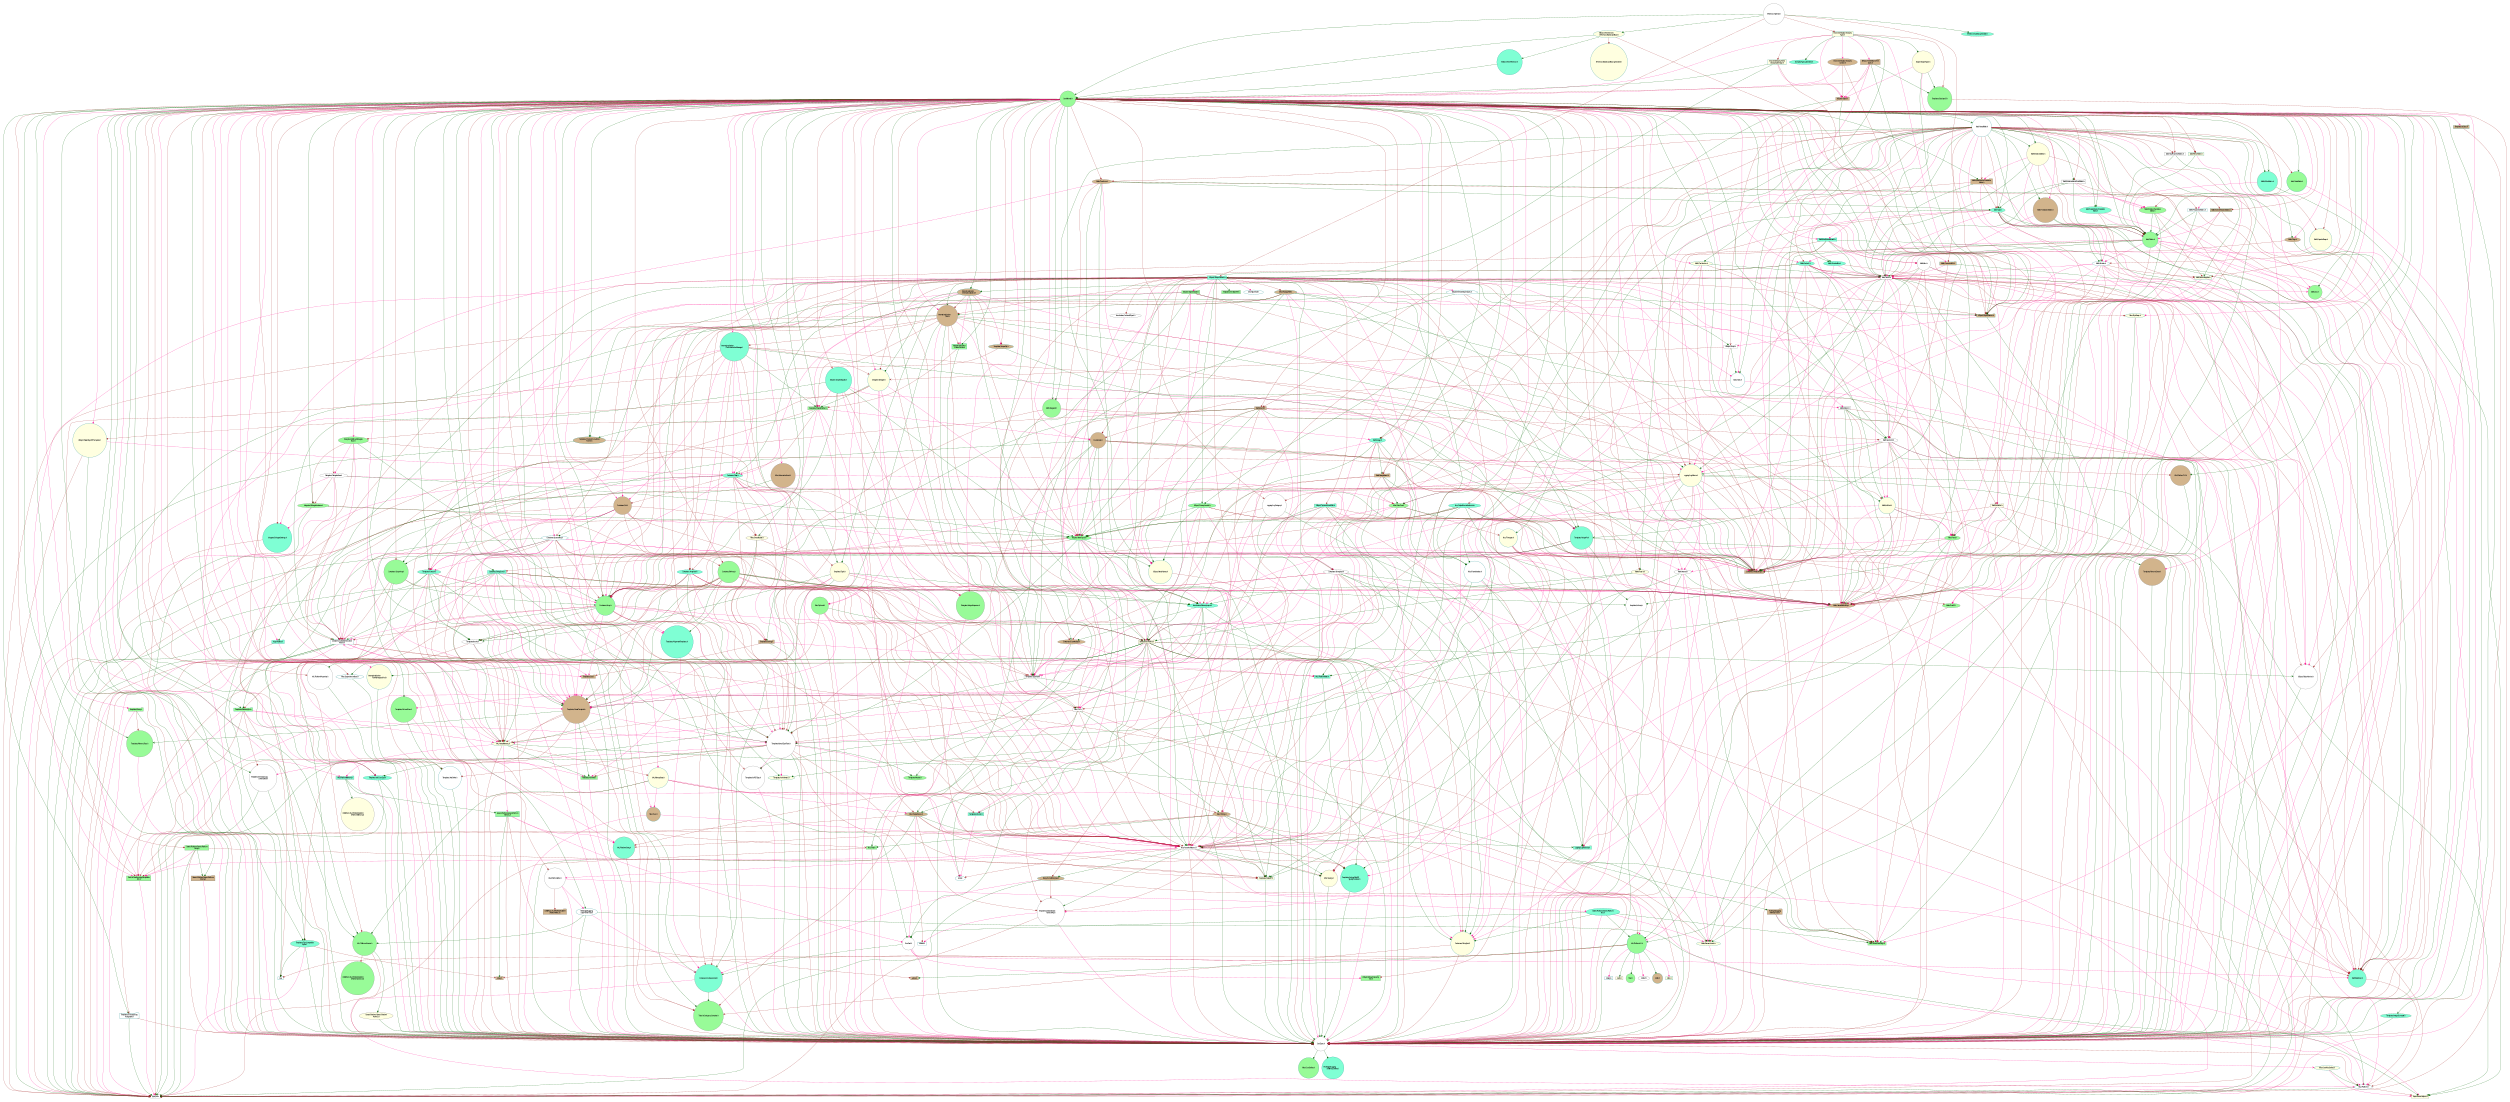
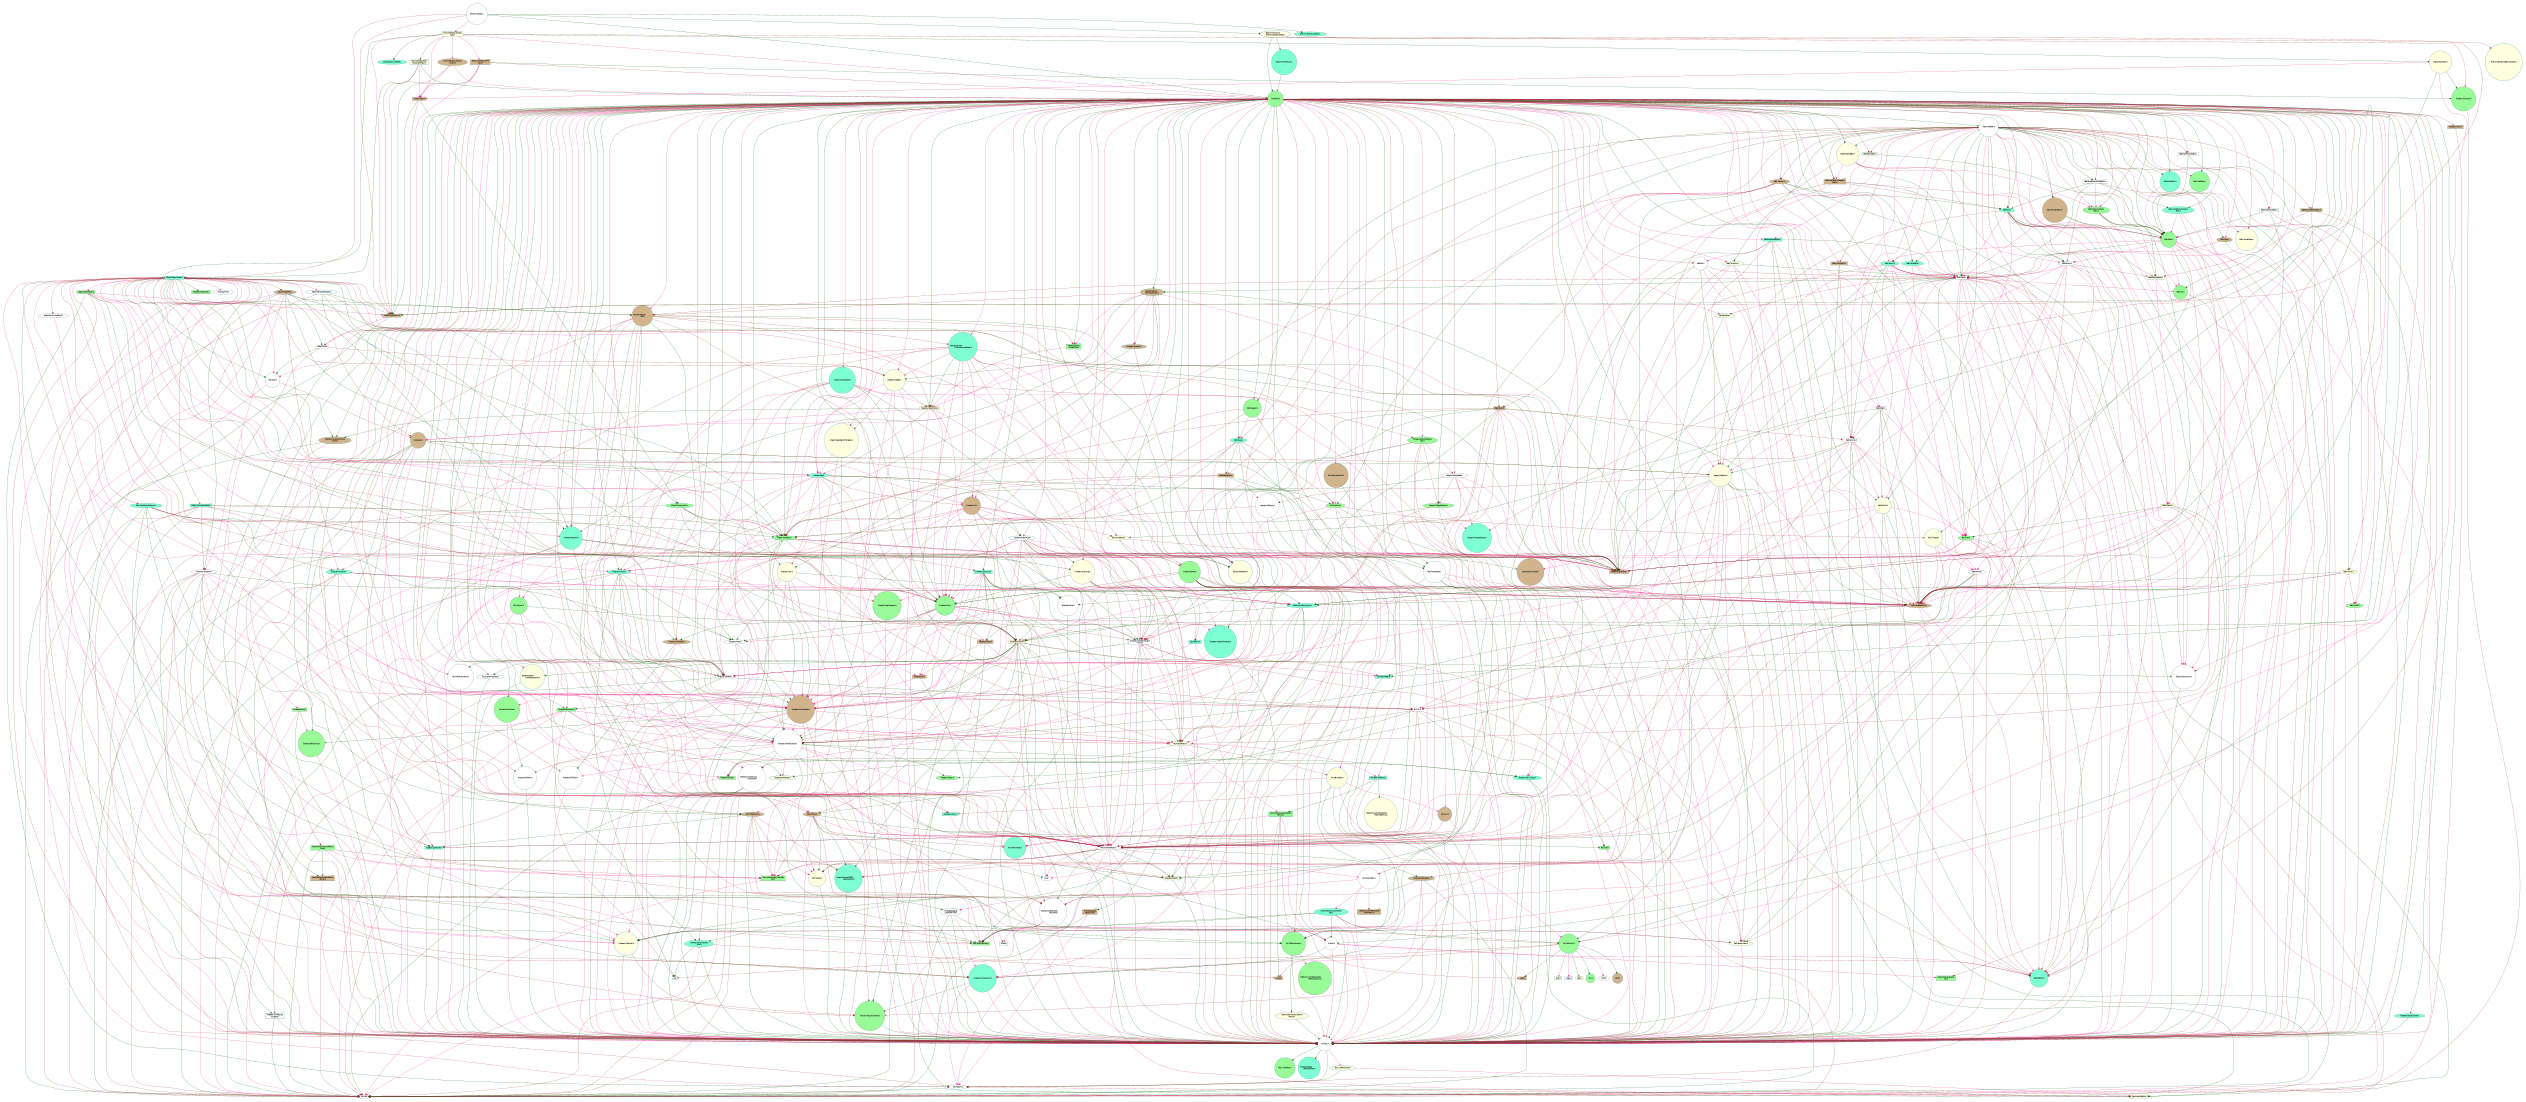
(818, 408) -> (930, 408)
(2181, 475) -> none
(396, 572) -> (1082, 572)
